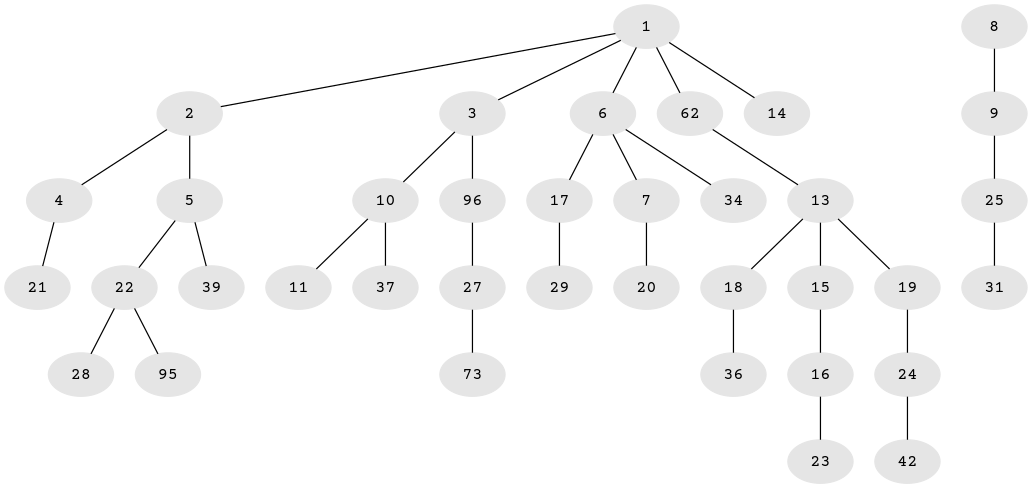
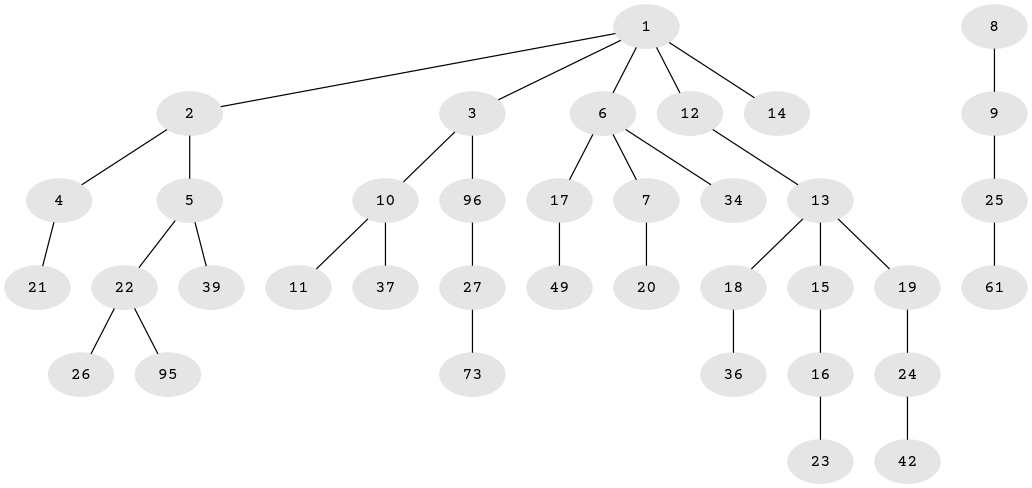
(690, 114) -> (690, 114)
(559, 288) -> (559, 288)
(994, 288) -> (994, 288)
(81, 375) -> (81, 375)
